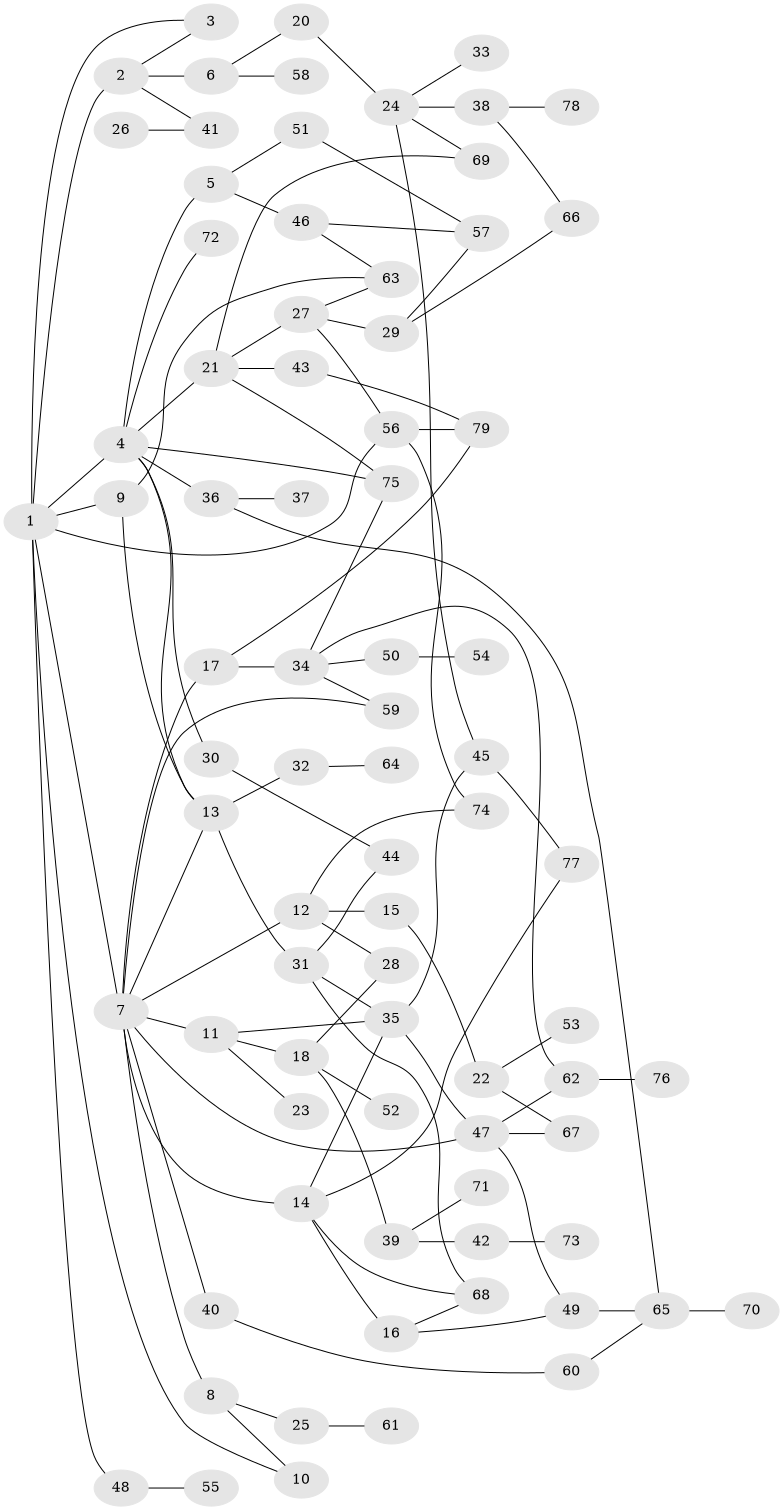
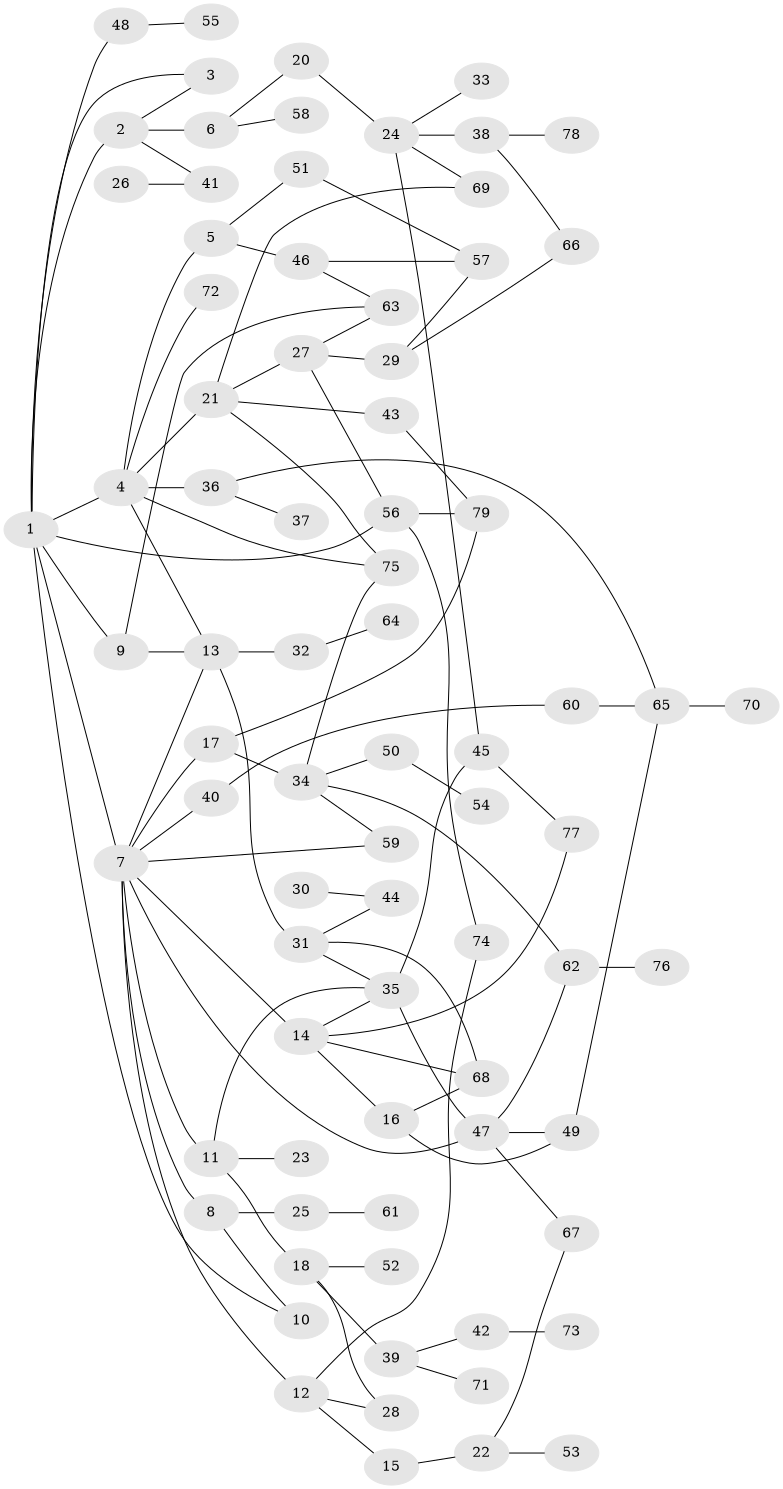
(173, 621) -> none
